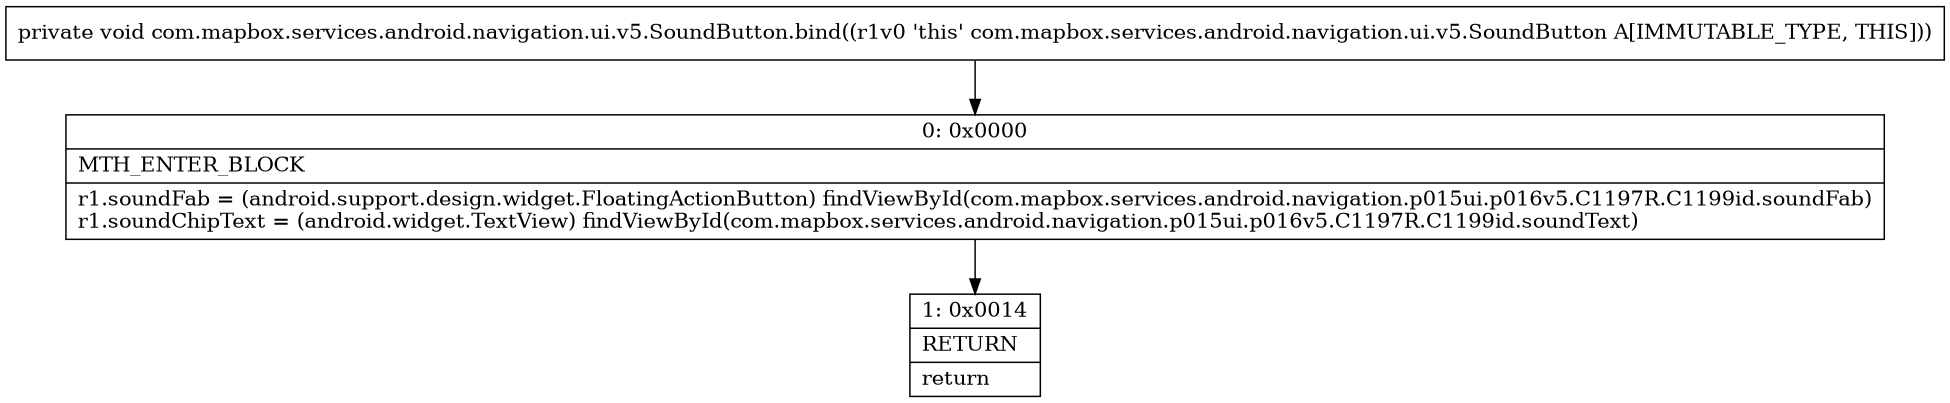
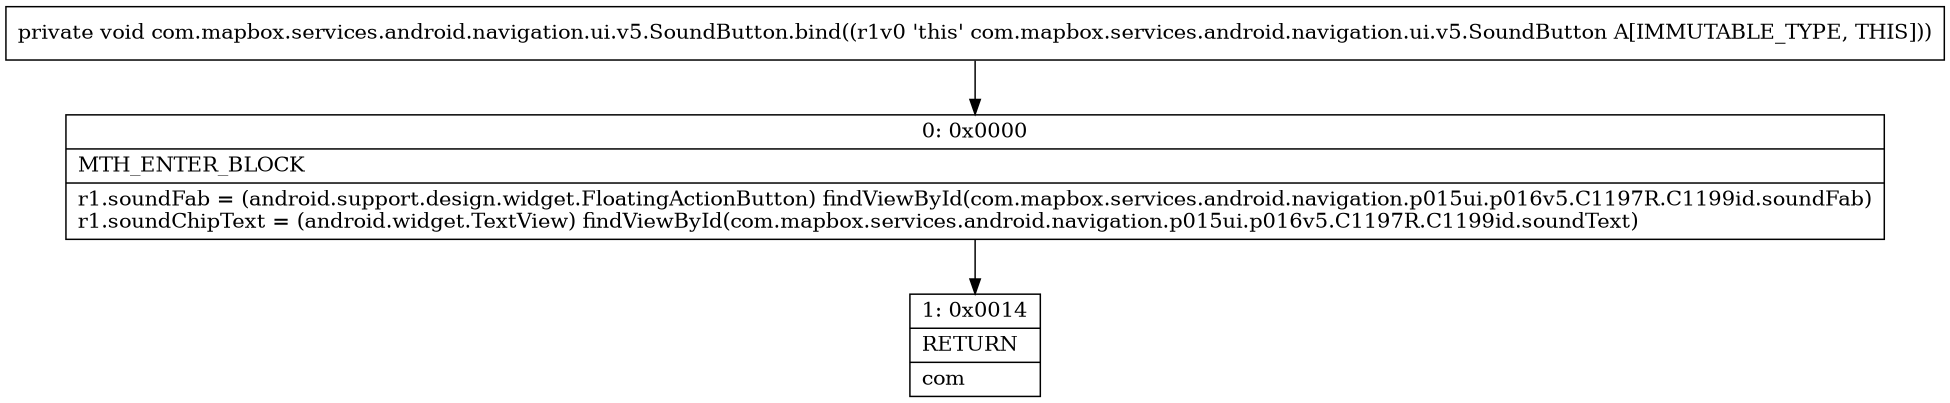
(956, 379) -> (944, 379)
